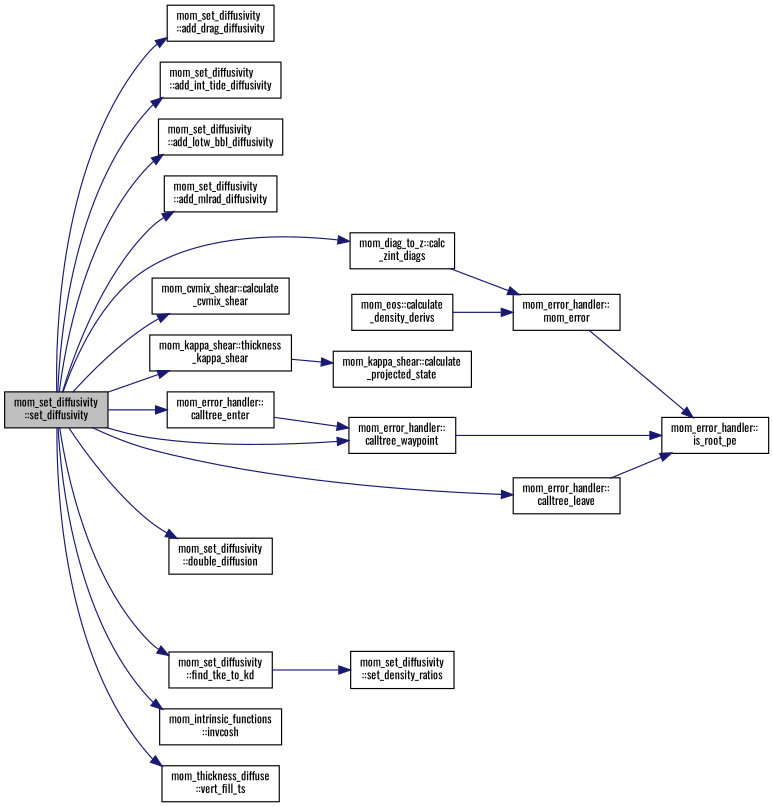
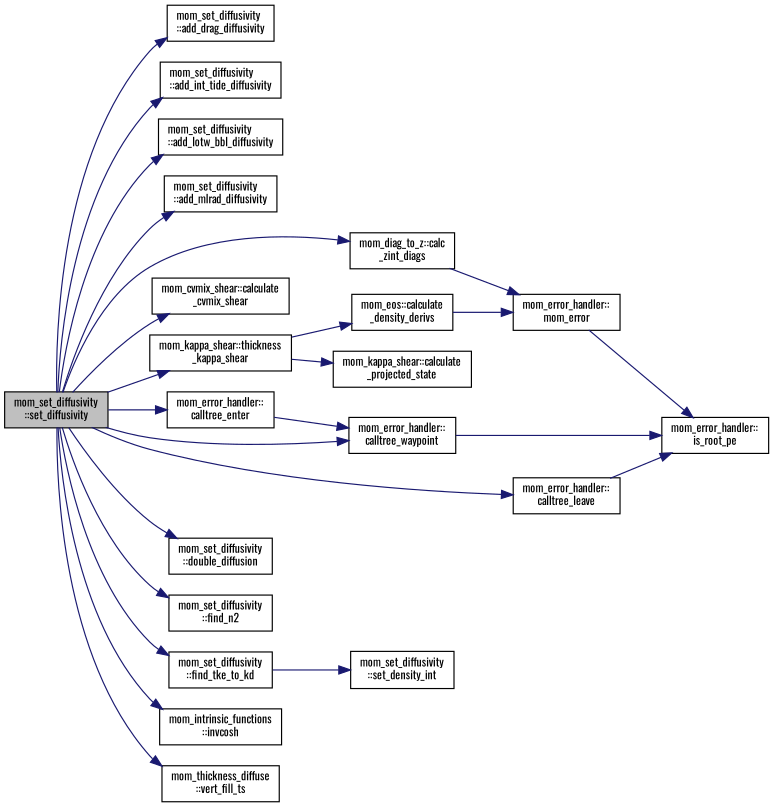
none -> (316, 332)
none -> (221, 613)
(402, 670) -> (402, 670)
